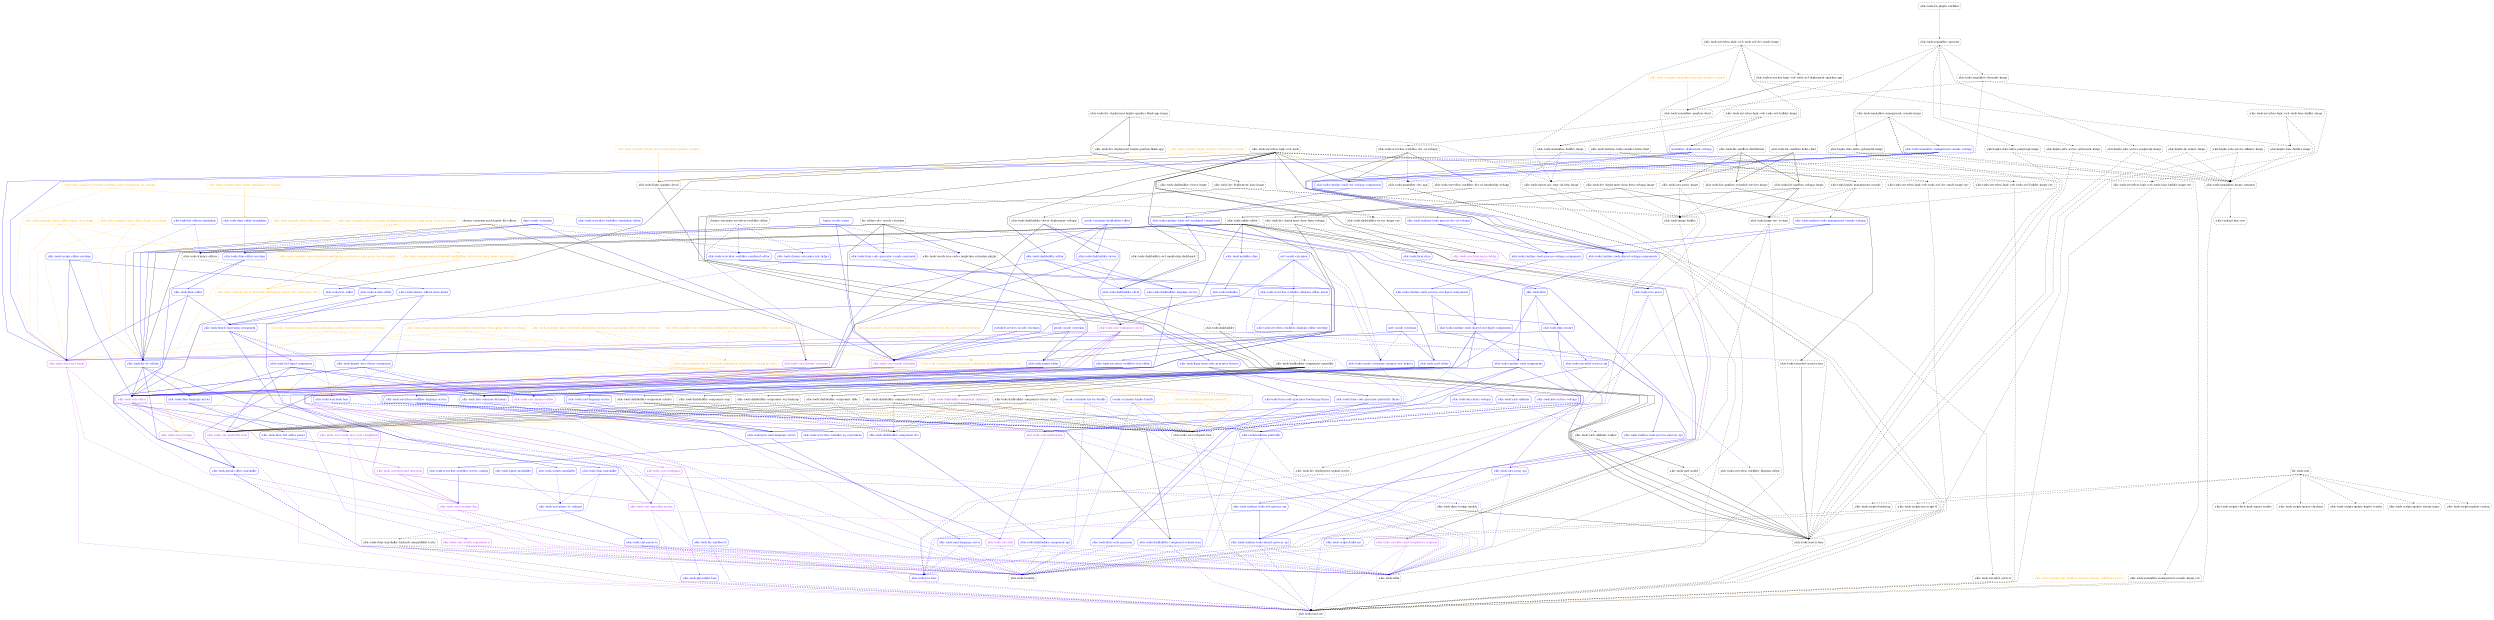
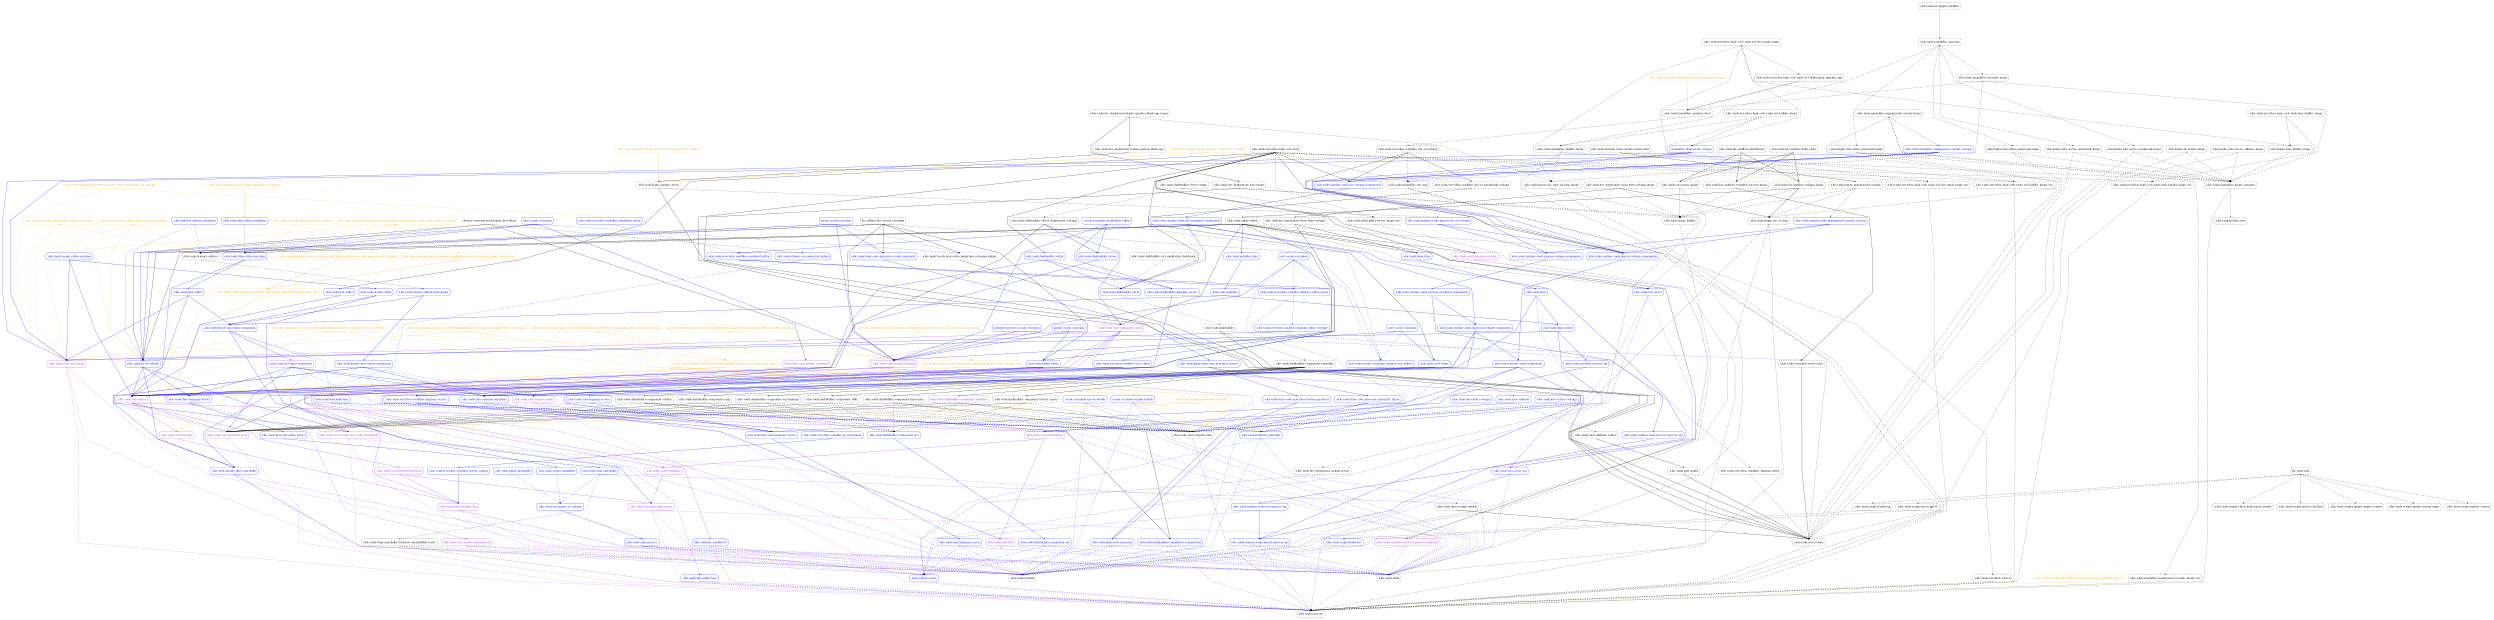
(739, 221) -> none
(836, 221) -> (836, 221)
(1121, 292) -> (1121, 292)
none -> (854, 453)
